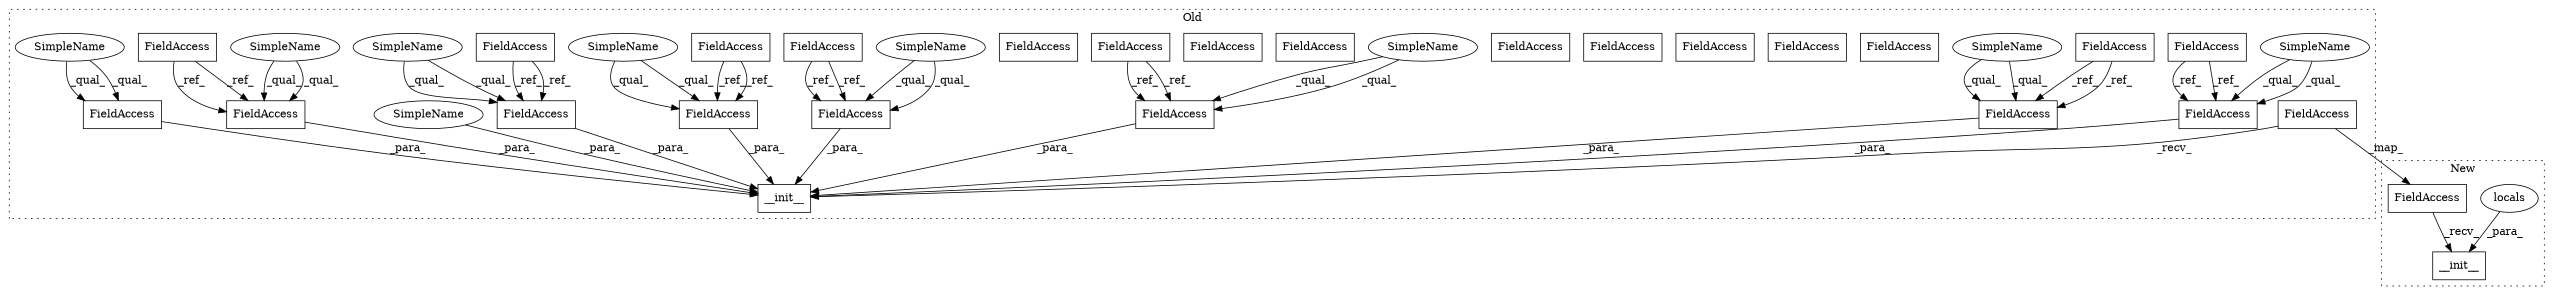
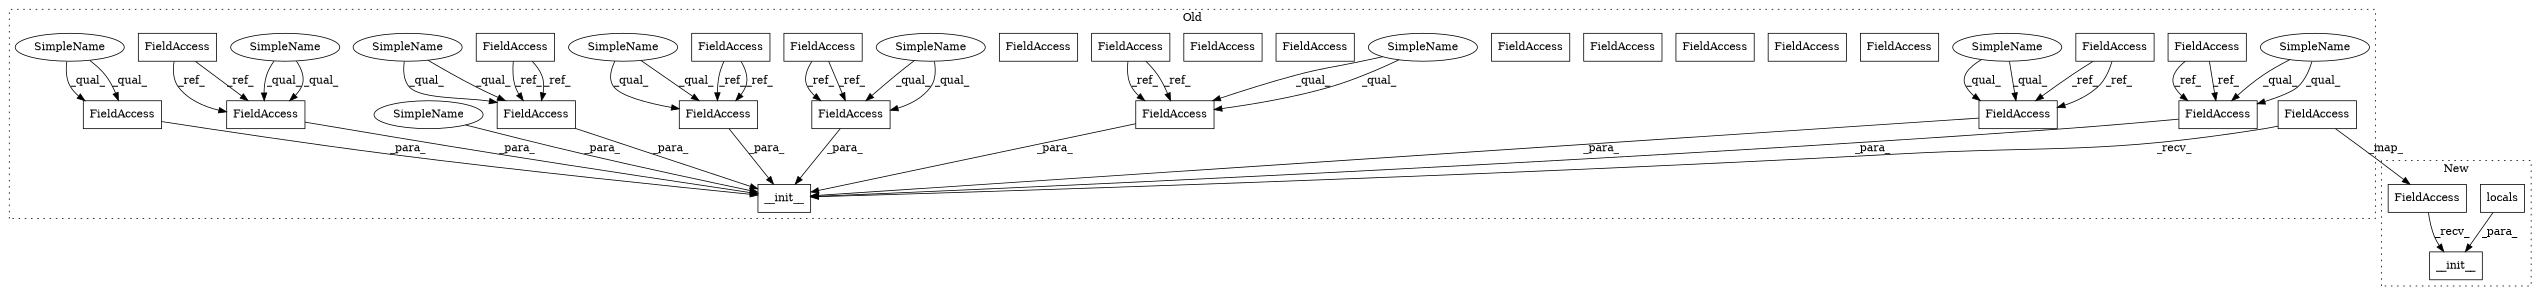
(2509, 198) -> (2502, 198)
